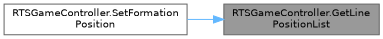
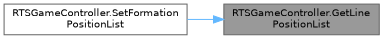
(96, 19) -> (96, 19)
